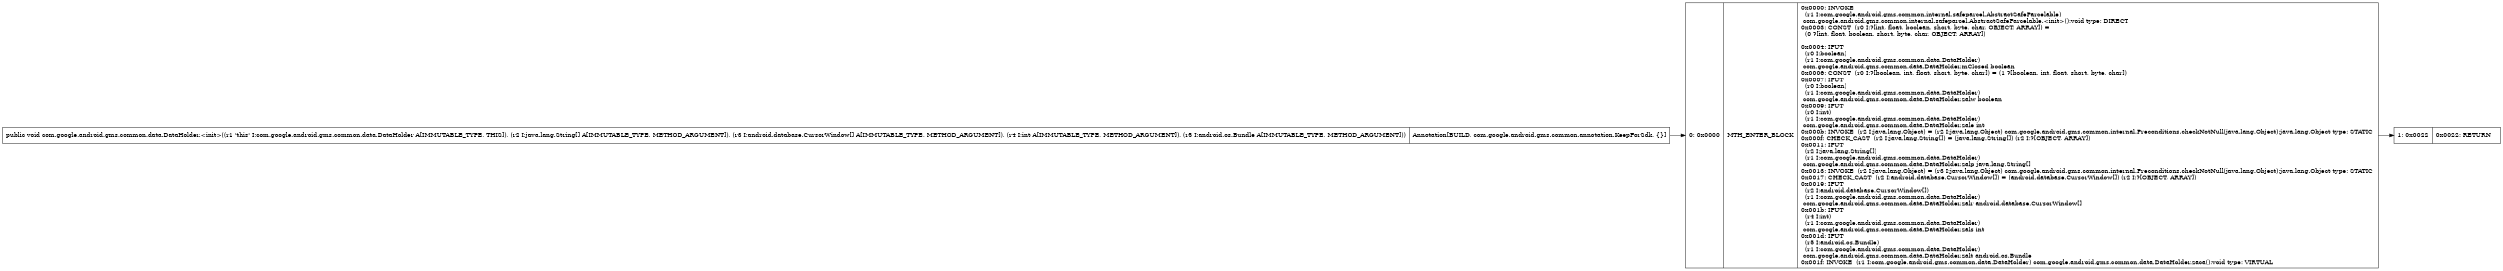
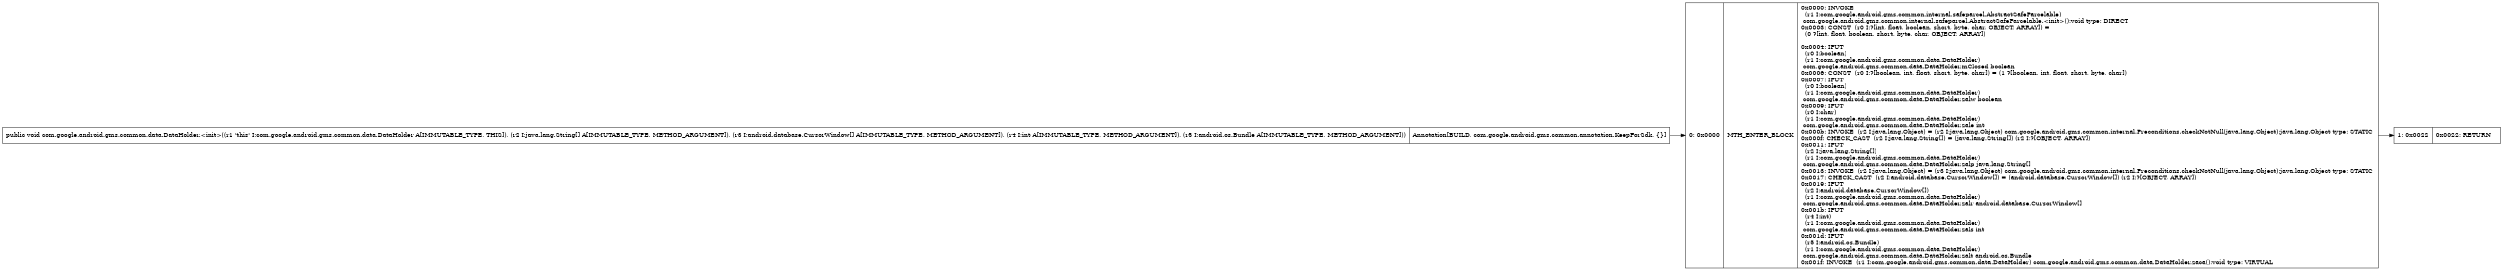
(1816, 112) -> (1819, 112)
